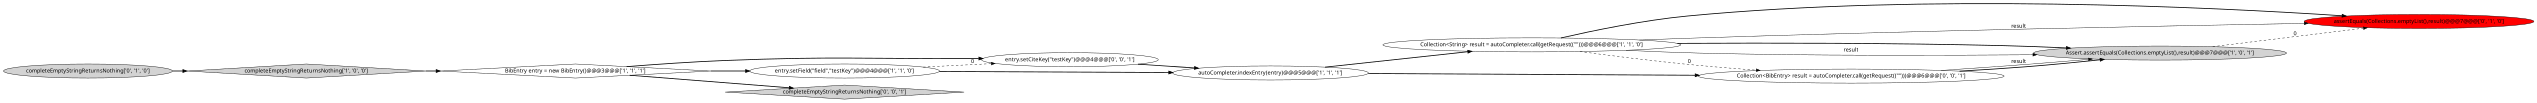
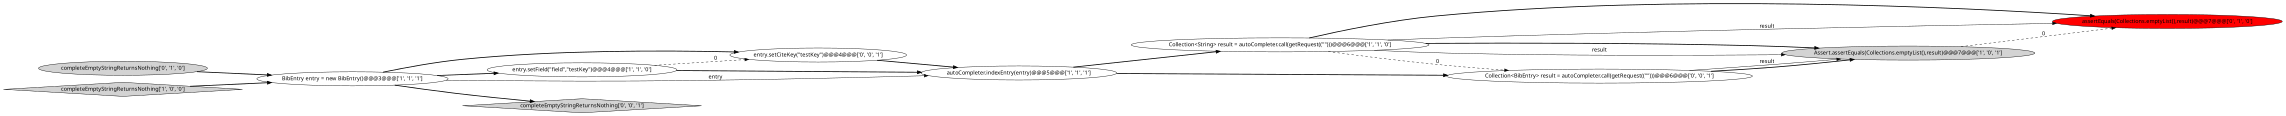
(178, 71) -> (232, 73)
(575, 71) -> (352, 79)
none -> (685, 81)
